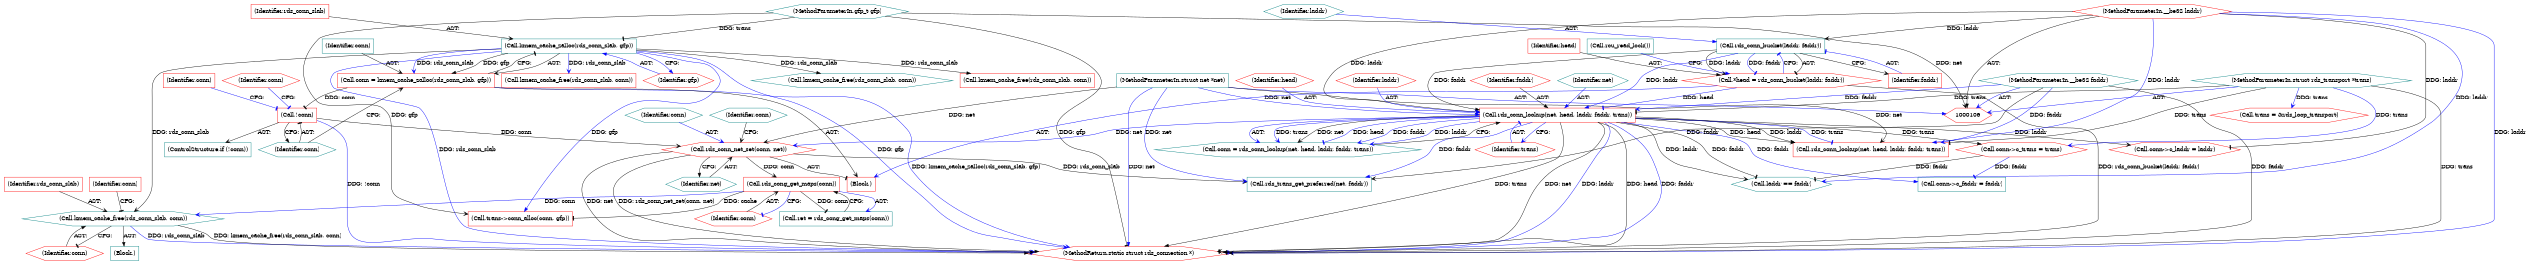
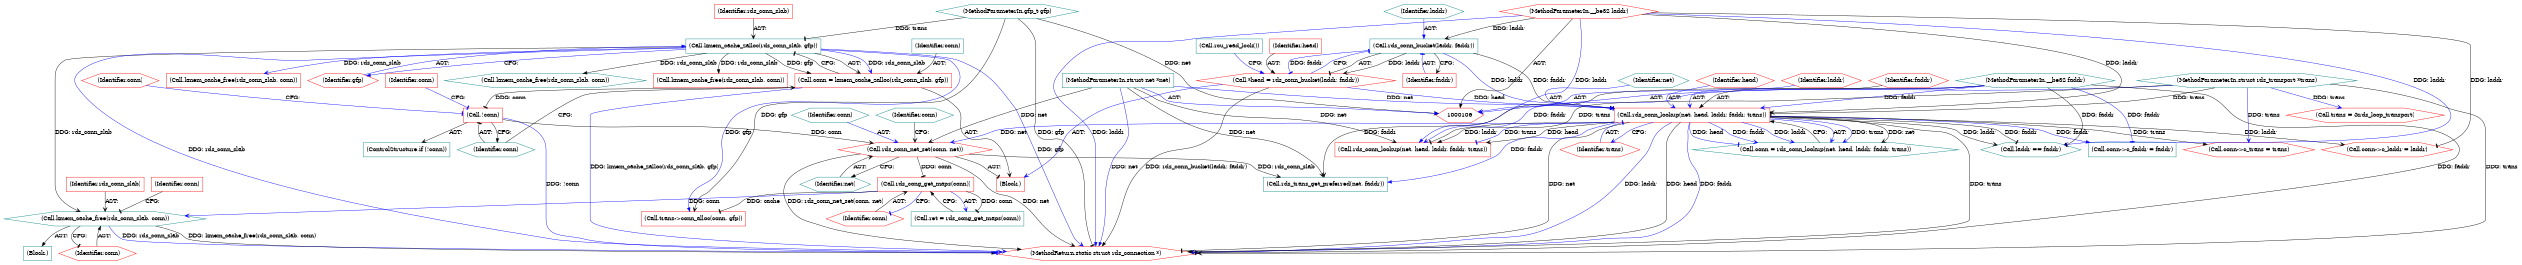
(1159, 163) -> (1224, 135)
(759, 167) -> (920, 166)
(1900, 167) -> (2078, 113)
(1992, 167) -> (2113, 106)
